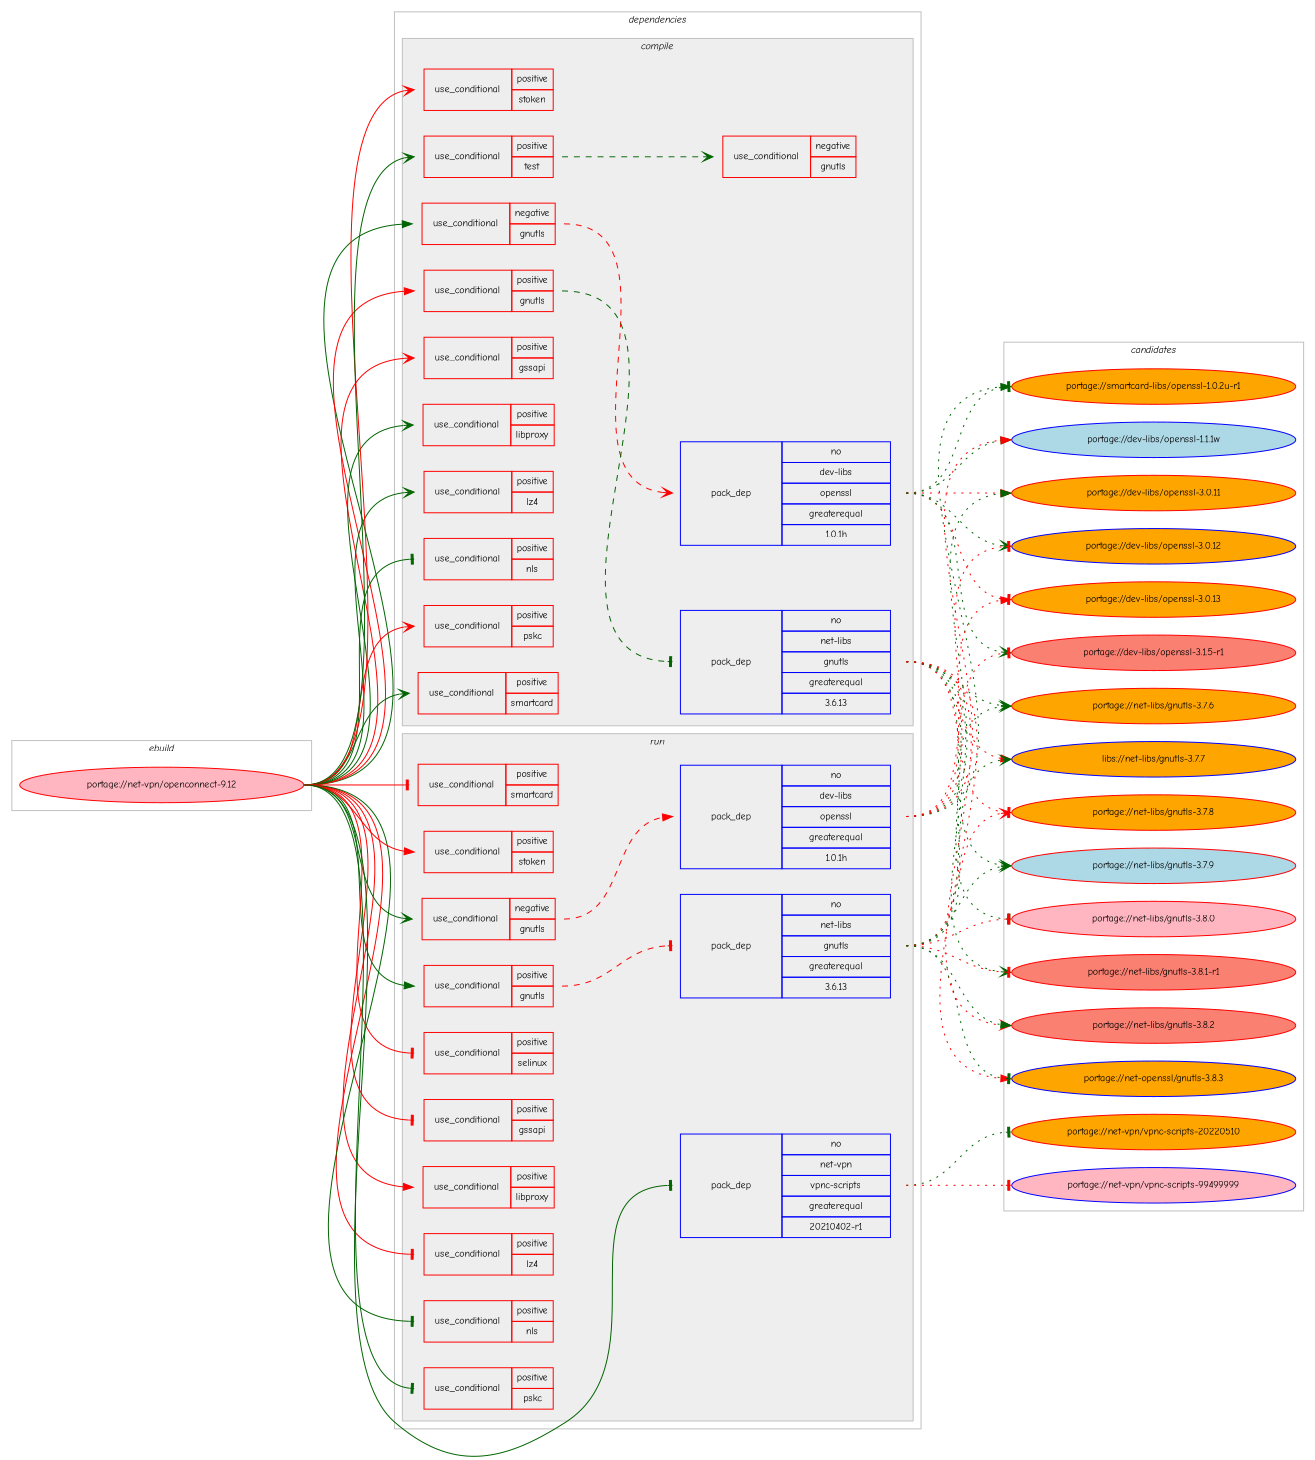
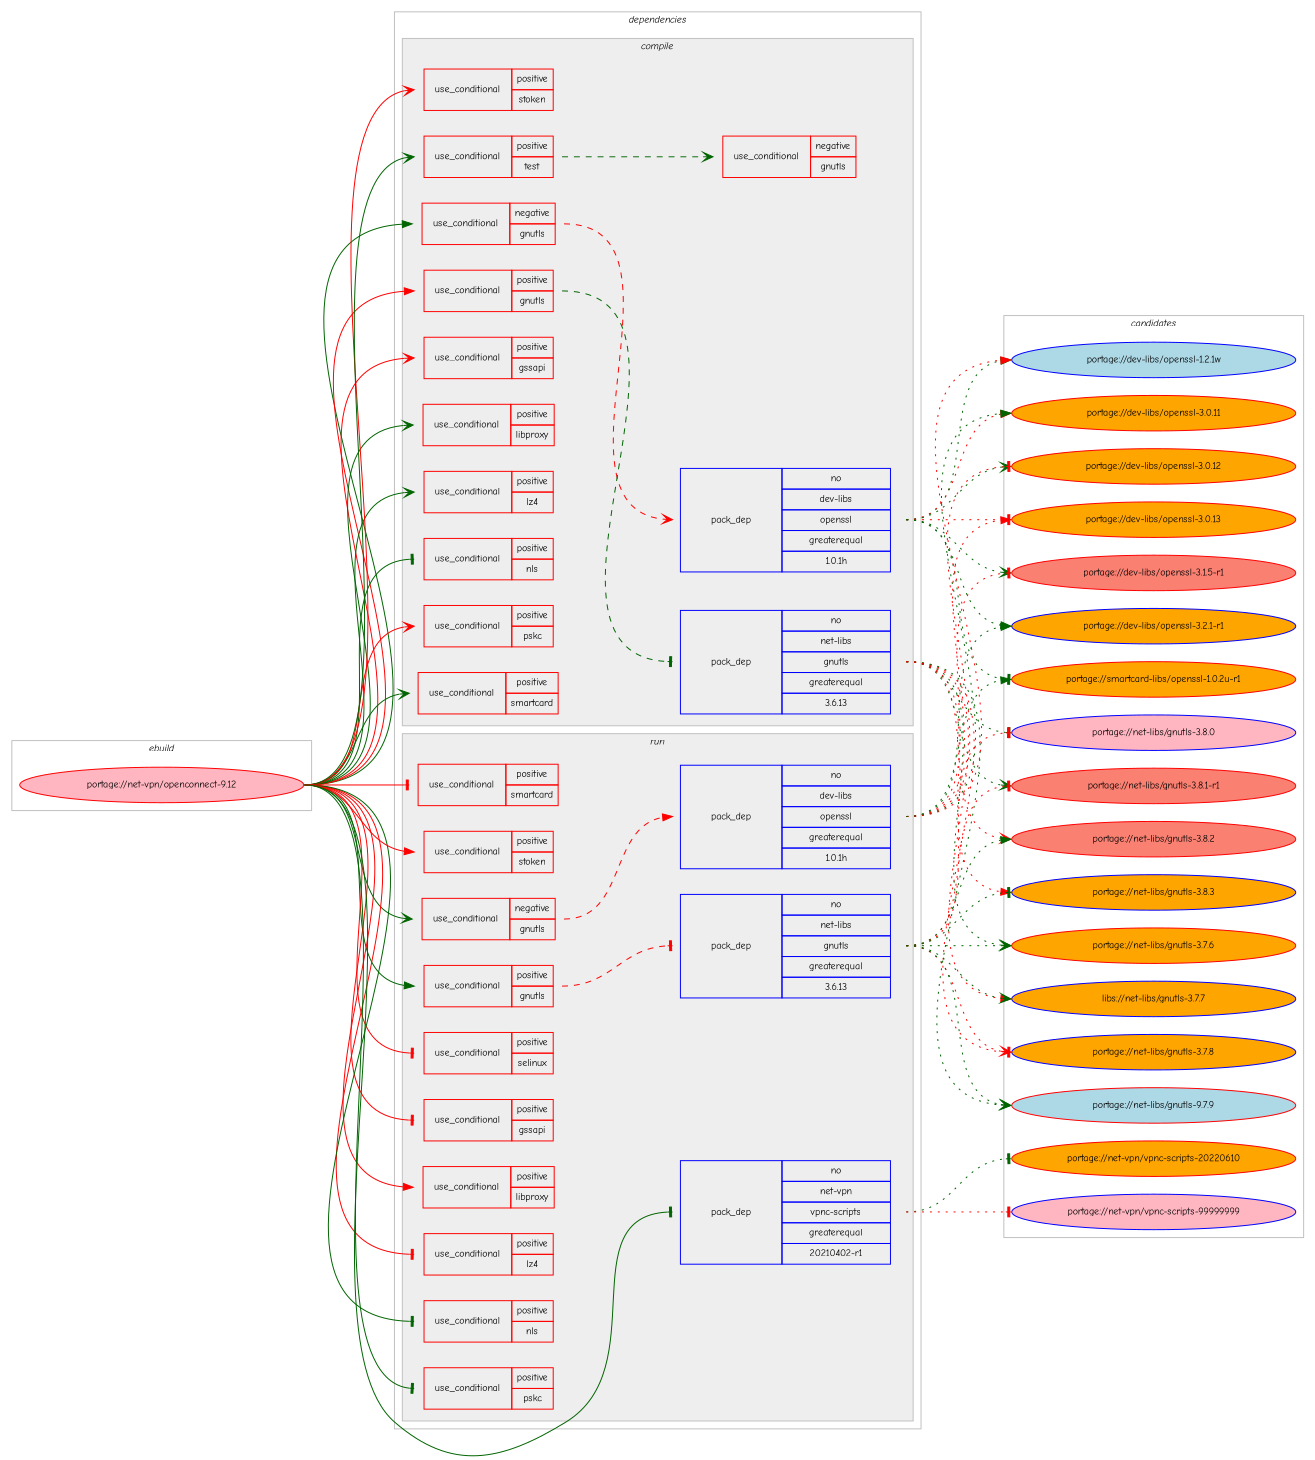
(1154, 440) -> (1154, 360)
(1154, 546) -> (1154, 466)
none -> (1154, 626)
(1154, 813) -> (1154, 1052)
(1154, 866) -> (1154, 1105)
(1154, 919) -> (1154, 733)
(1154, 1079) -> (1154, 892)
(1154, 1132) -> (1154, 1159)
(1154, 1185) -> (1154, 1212)
